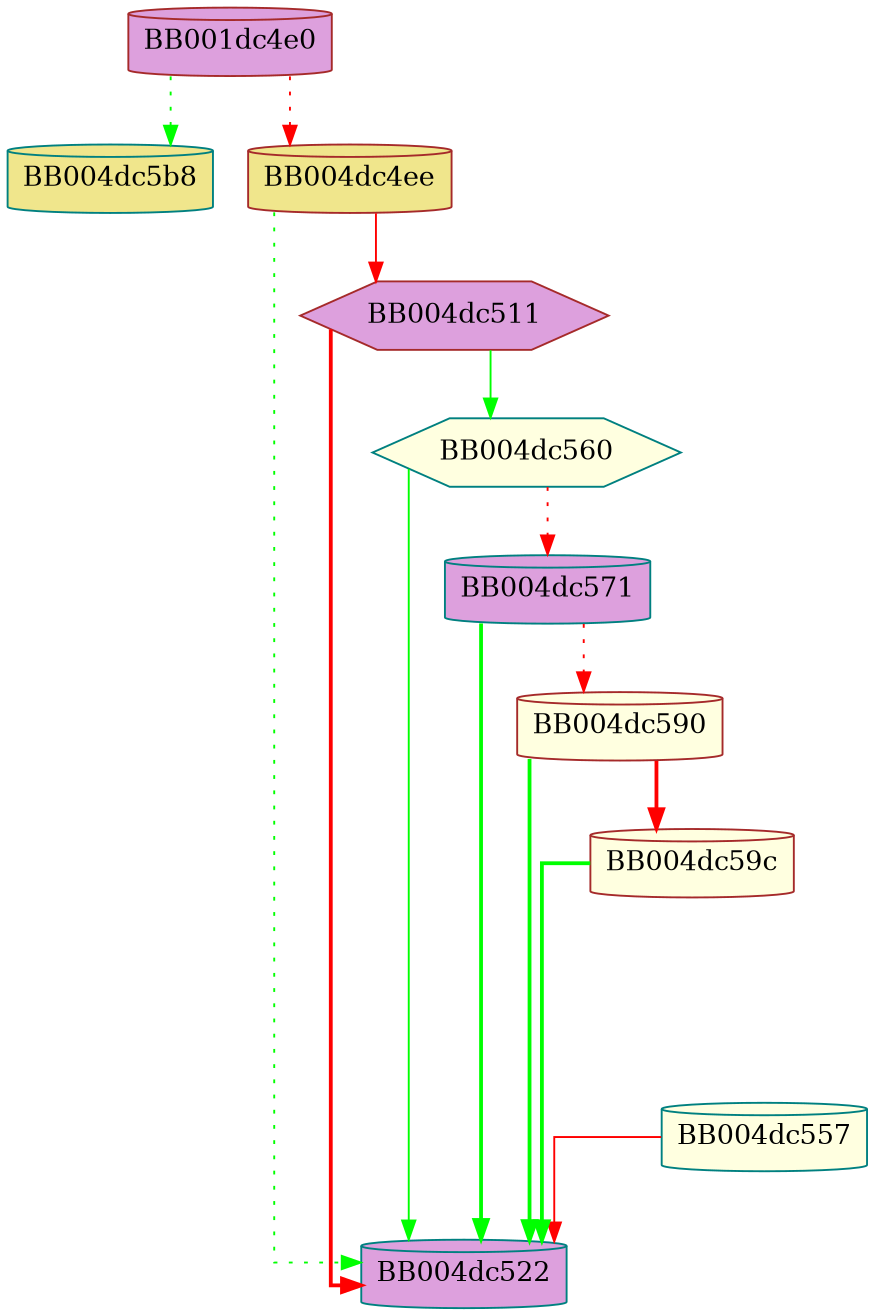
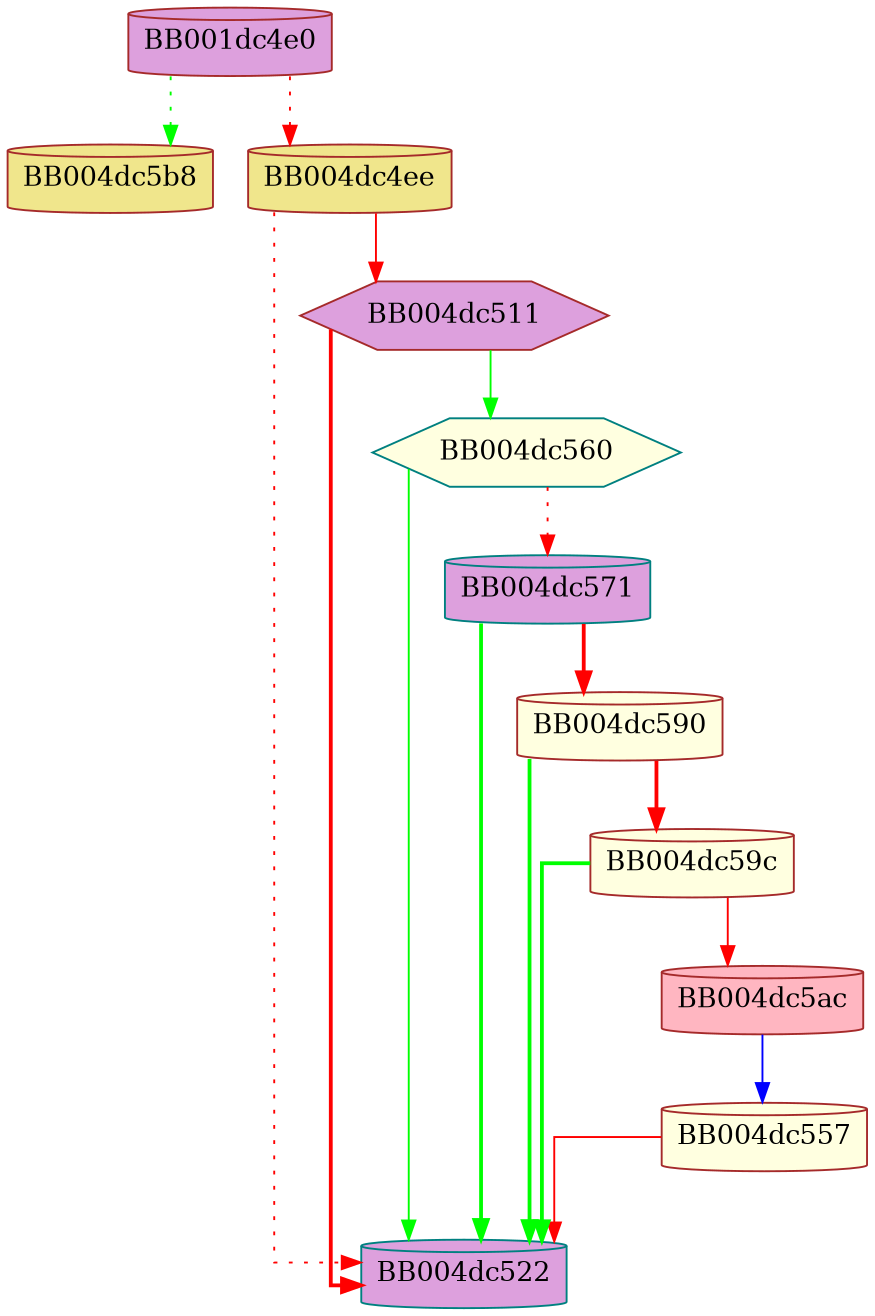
(110, 179) -> (110, 179)
(584, 648) -> (584, 648)
(274, 771) -> (274, 771)
none -> (762, 1000)
(764, 1137) -> (764, 1137)
